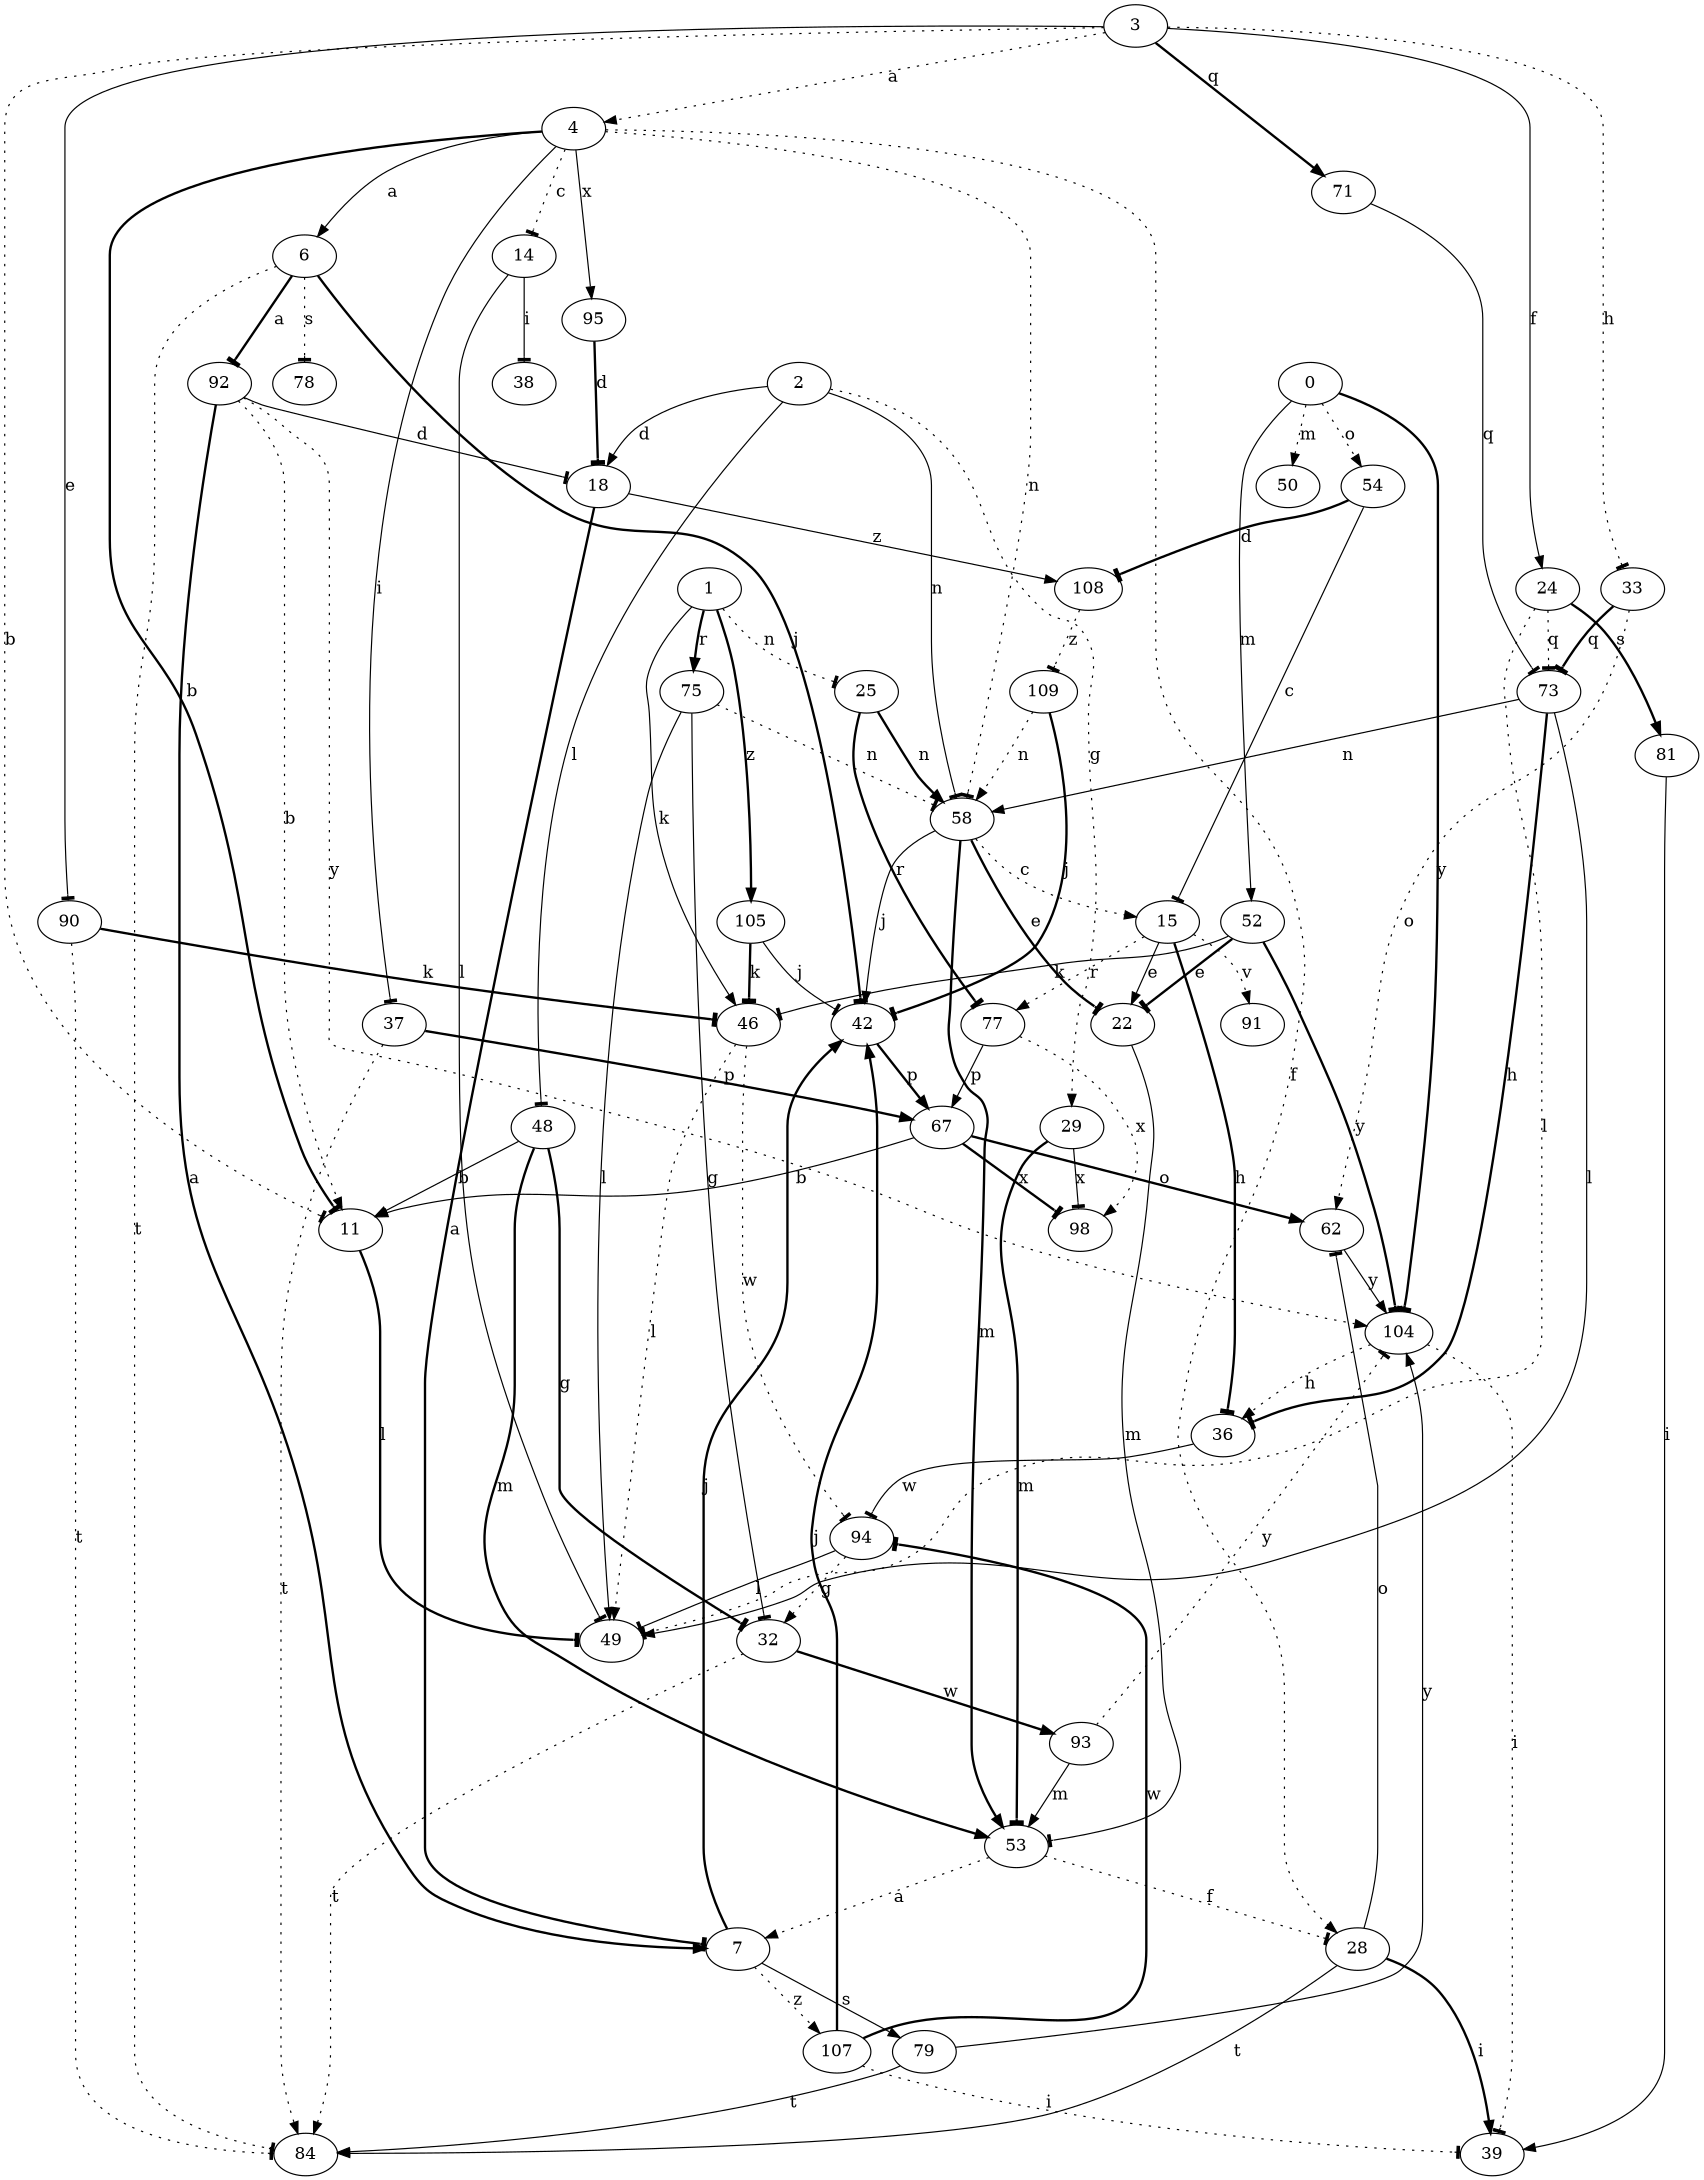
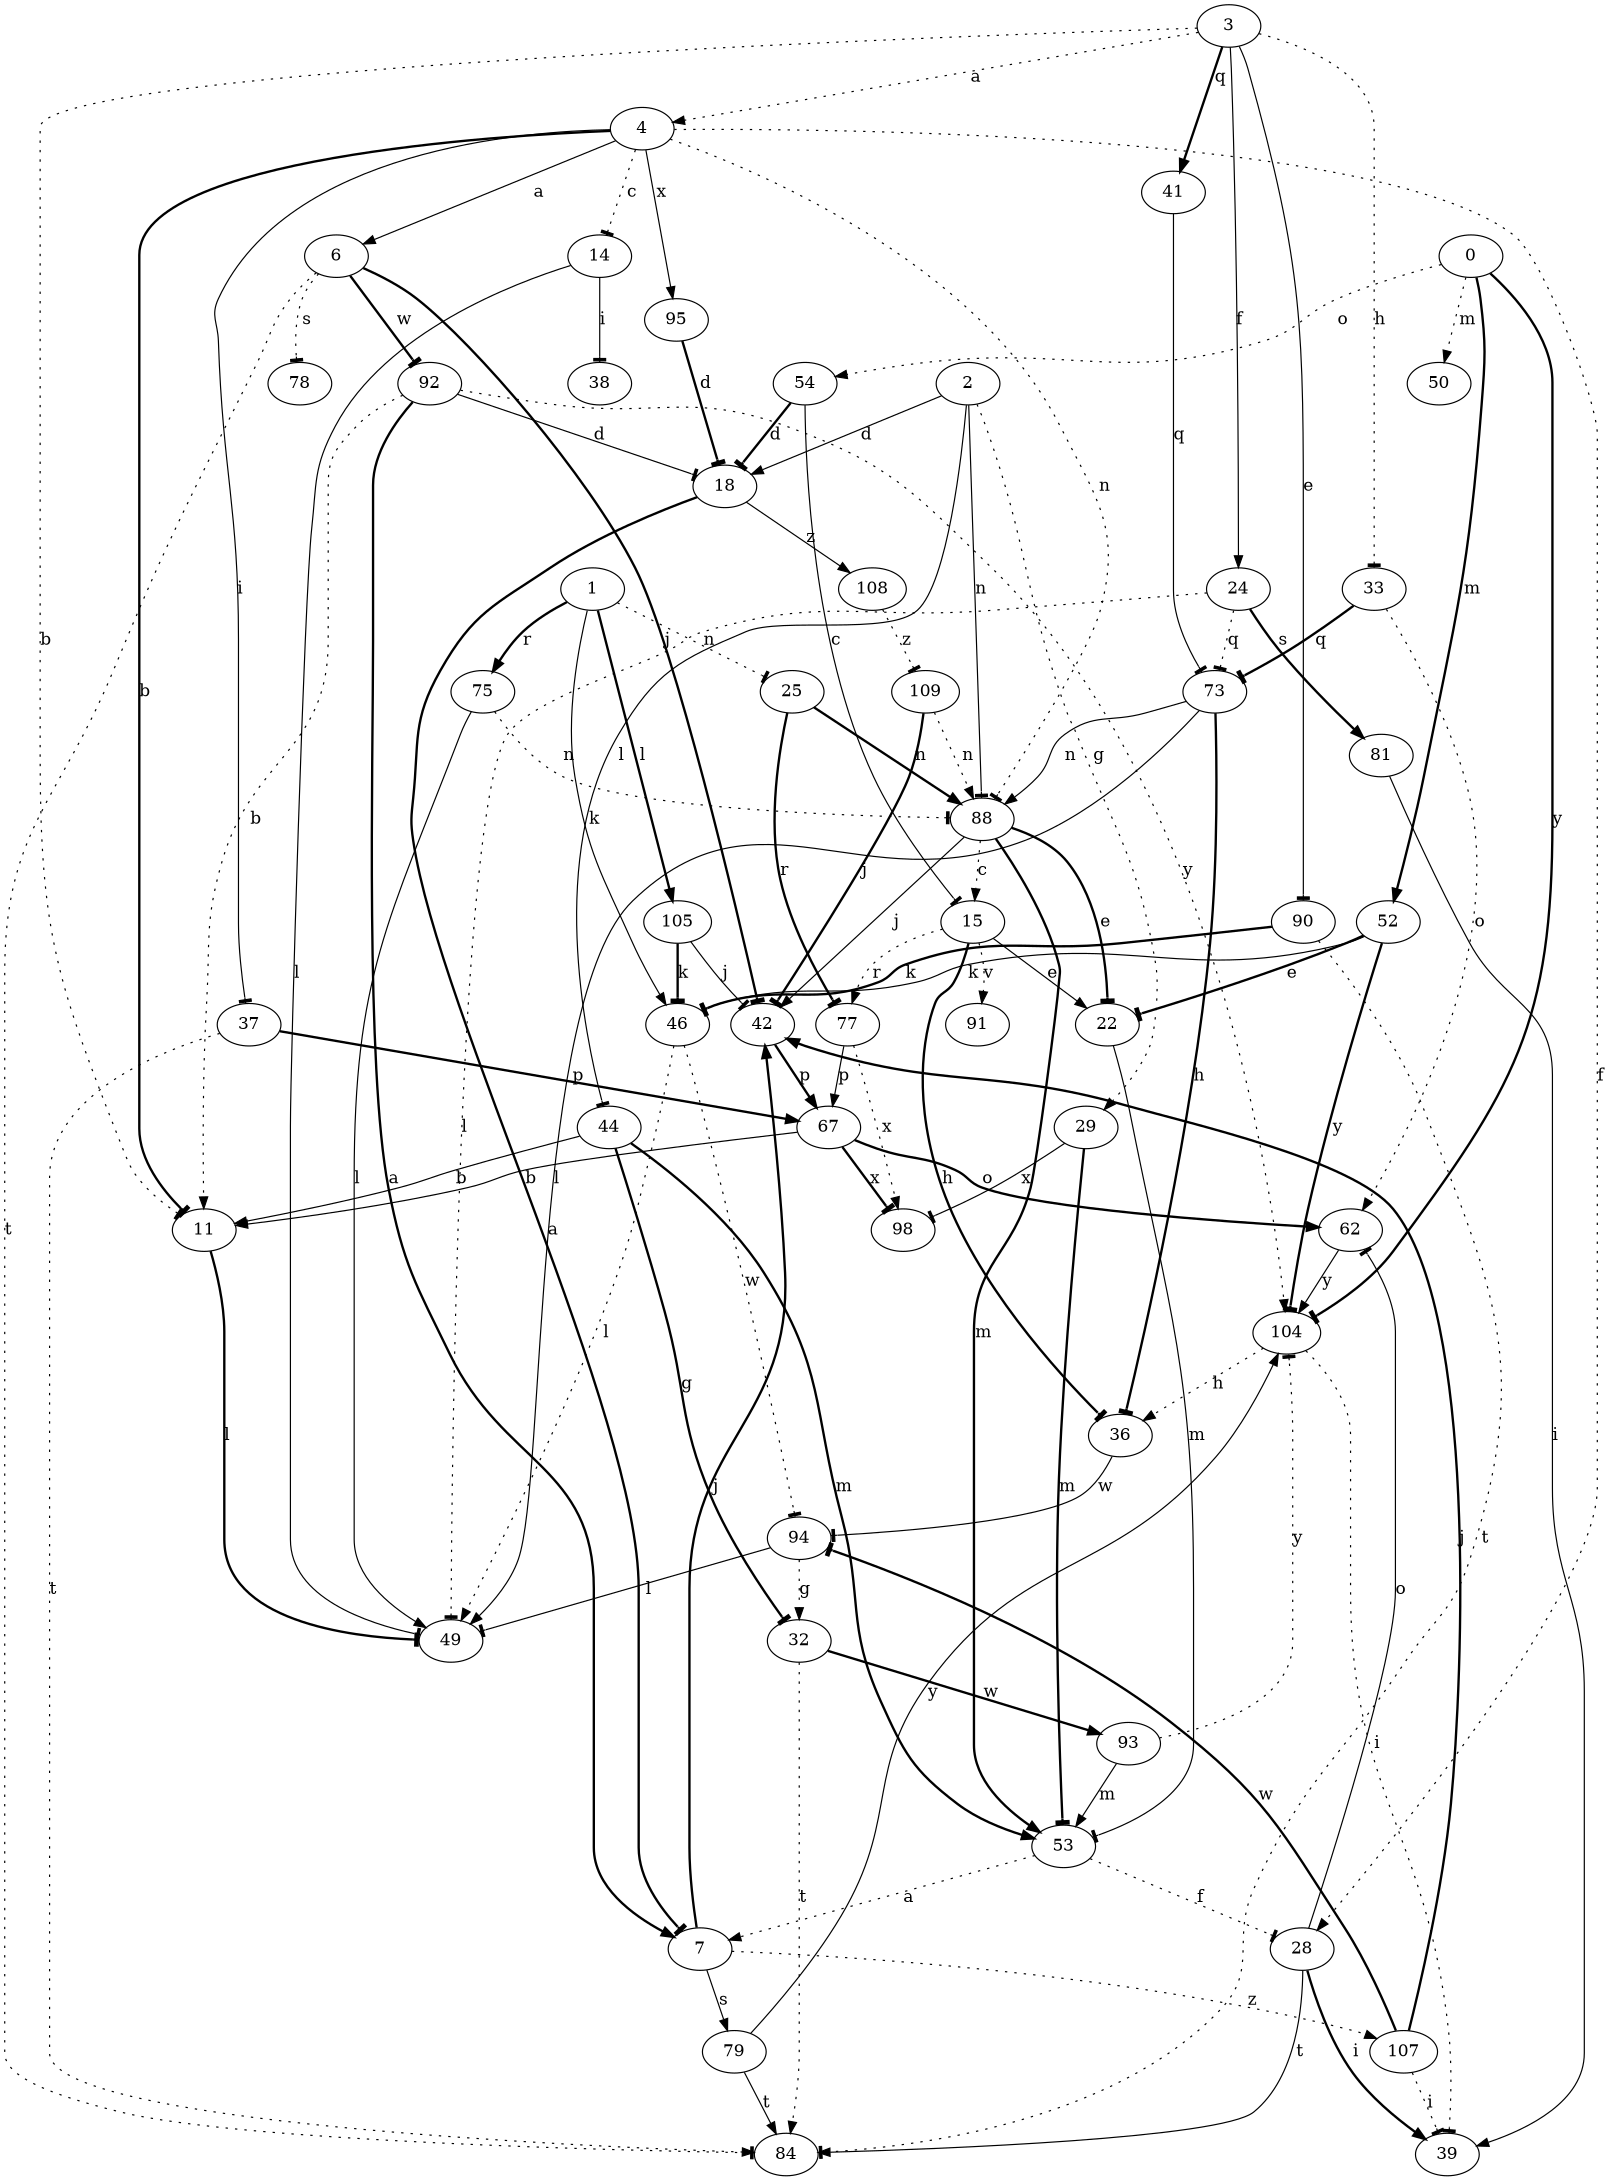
(1343, 192) -> (1173, 192)
(279, 320) -> (404, 320)
(1228, 533) -> (767, 433)
(1241, 637) -> (1461, 586)
(751, 756) -> (643, 756)
(962, 819) -> (982, 819)
(543, 1127) -> (609, 1127)
(707, 1165) -> none
